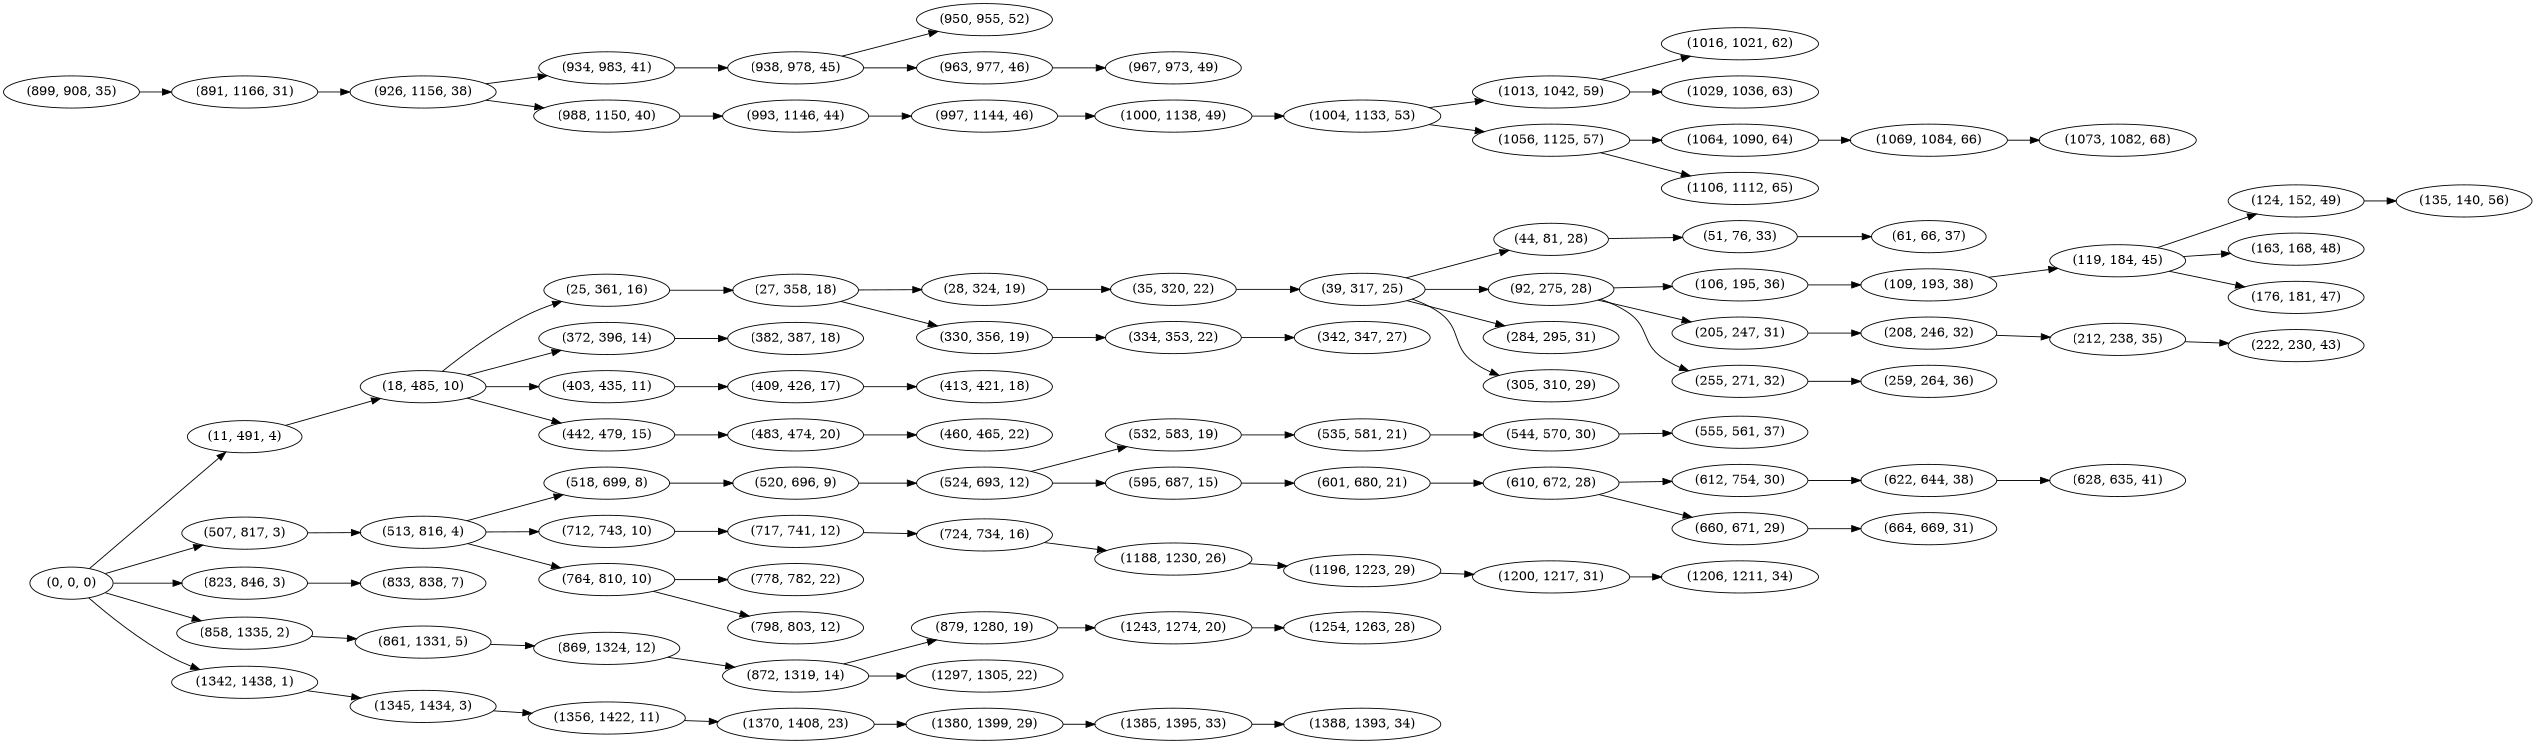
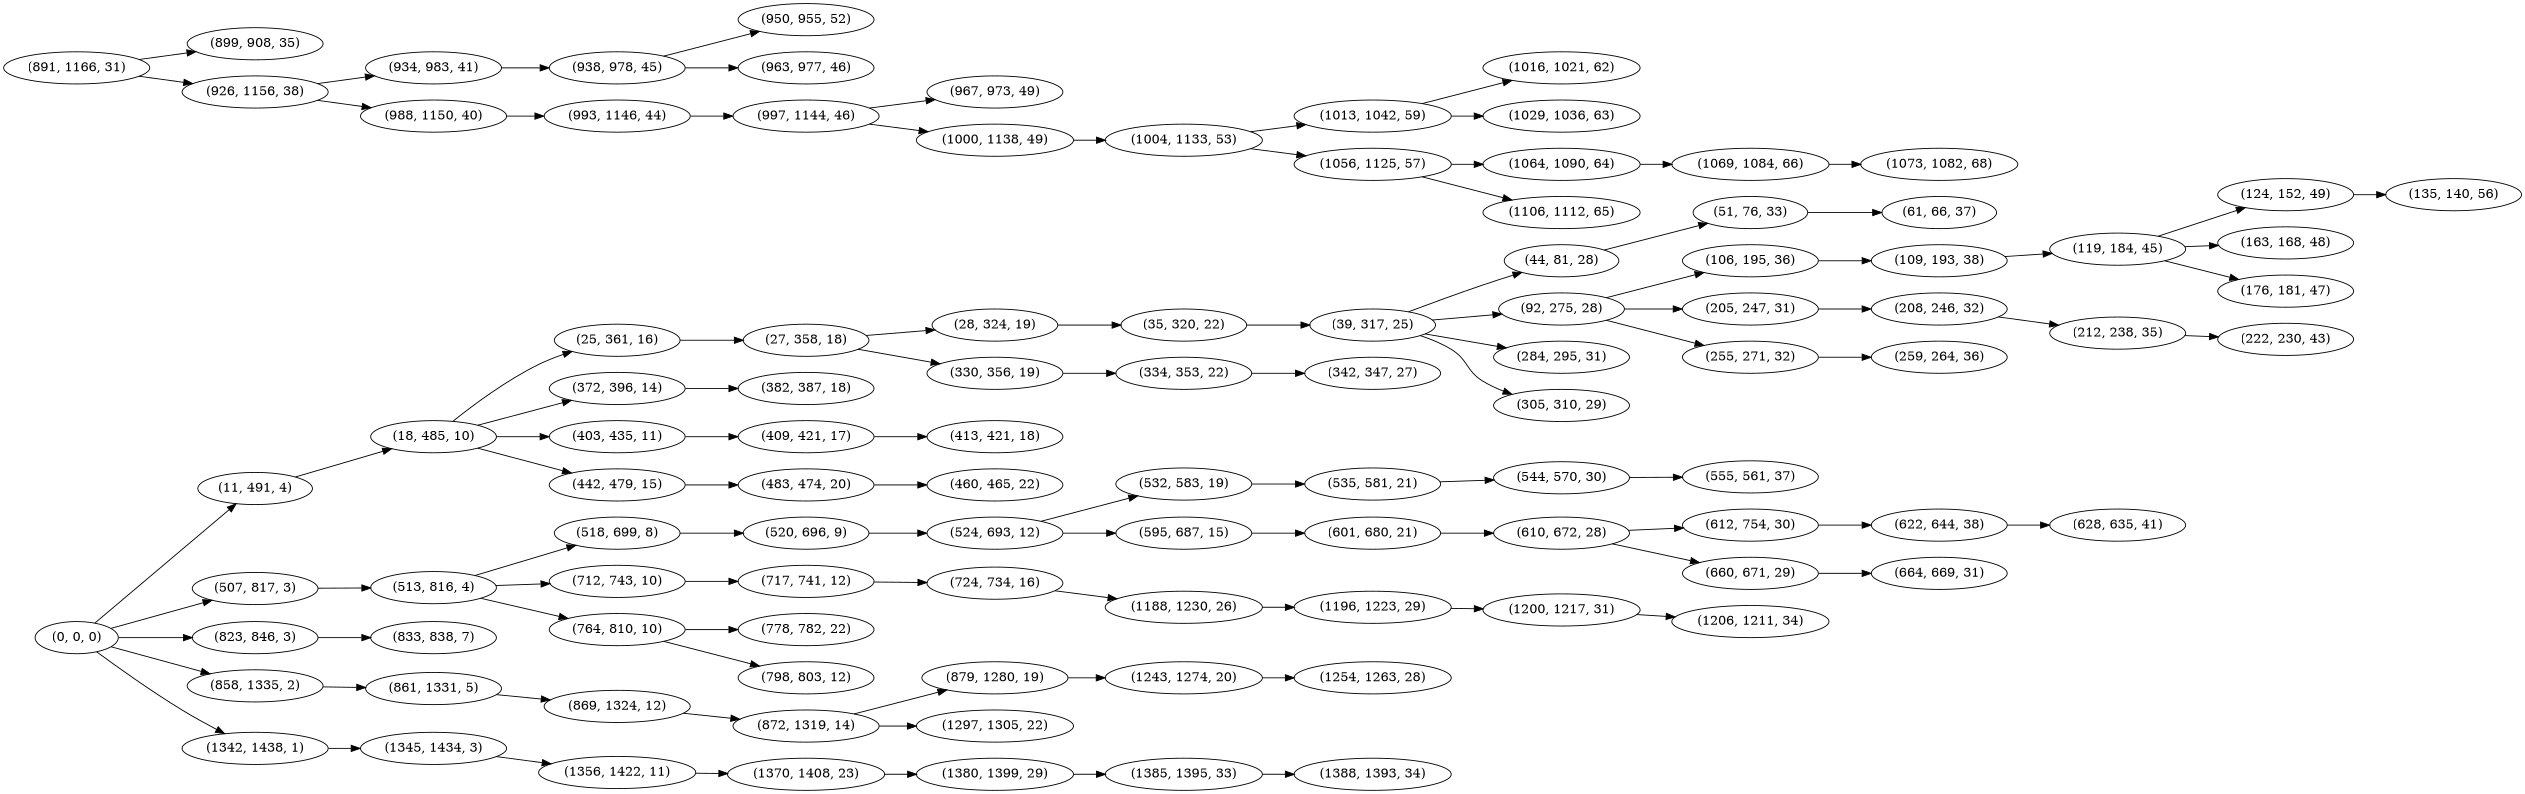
(1074, 68) -> (898, 104)
(151, 92) -> (163, 56)
(796, 387) -> (806, 437)
